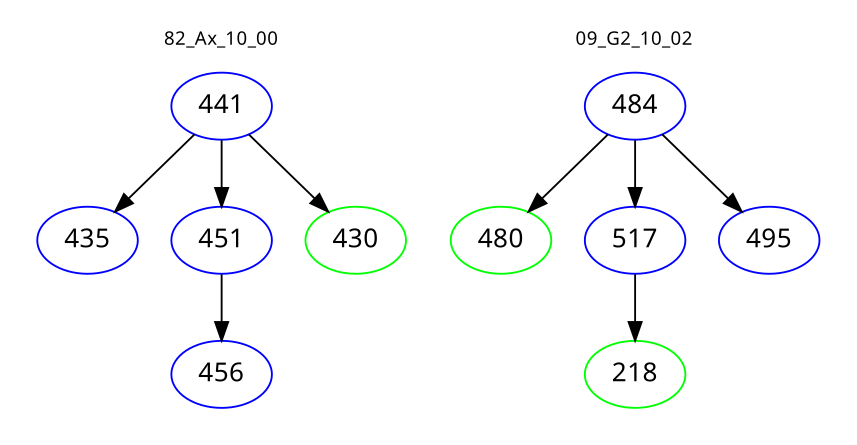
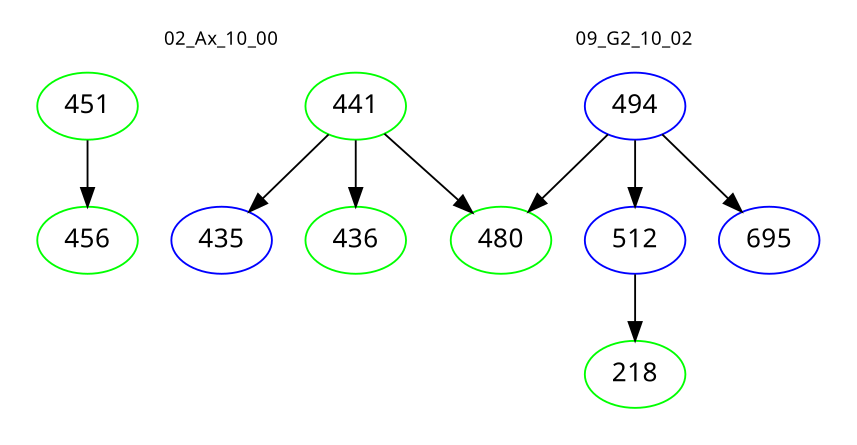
(222, 40) -> (222, 40)
(222, 106) -> (356, 106)
(635, 106) -> (635, 106)
(222, 164) -> (408, 155)
(222, 240) -> (88, 106)
(356, 240) -> (356, 240)
(635, 240) -> (635, 240)
(769, 240) -> (769, 240)
(222, 374) -> (88, 240)
